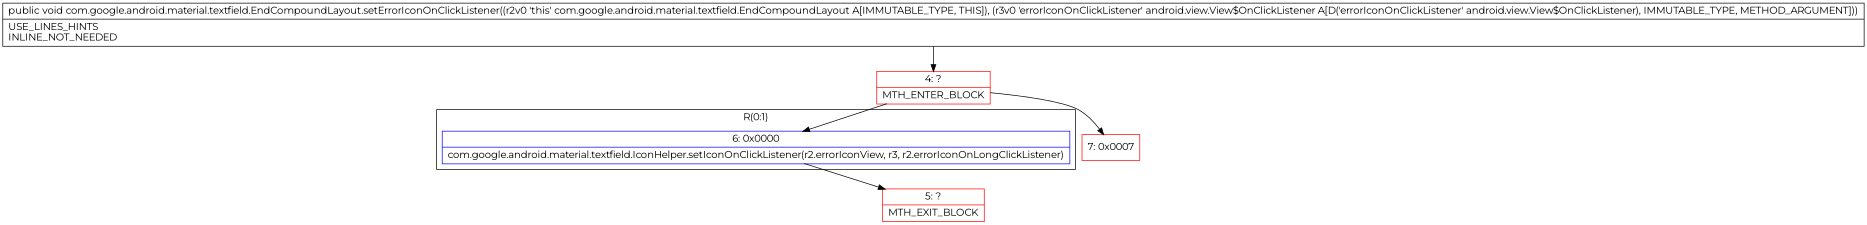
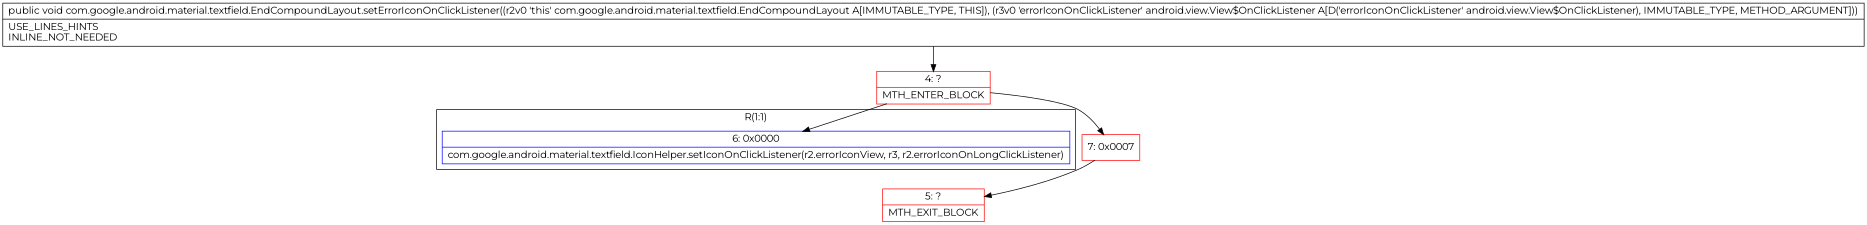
(756, 118) -> (756, 118)
(841, 175) -> (1045, 182)
